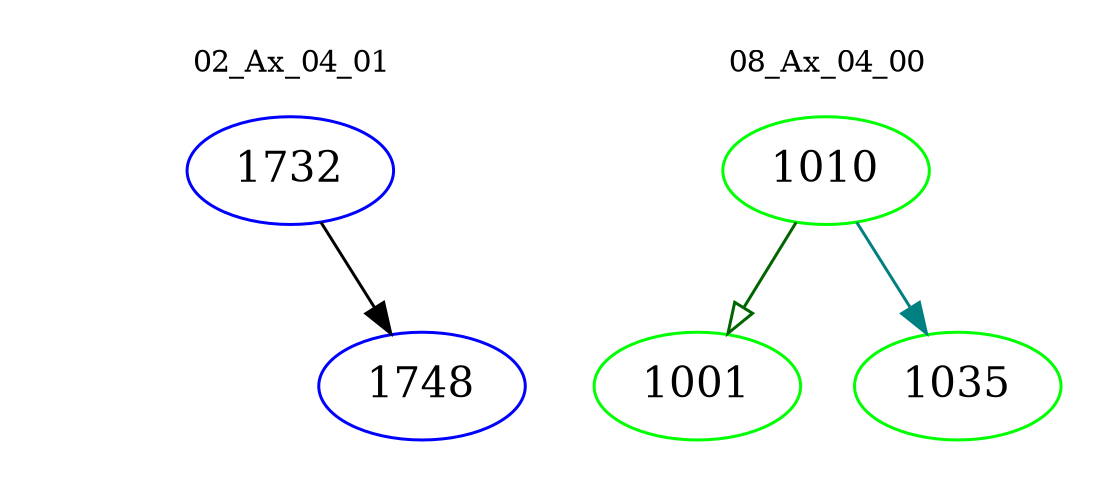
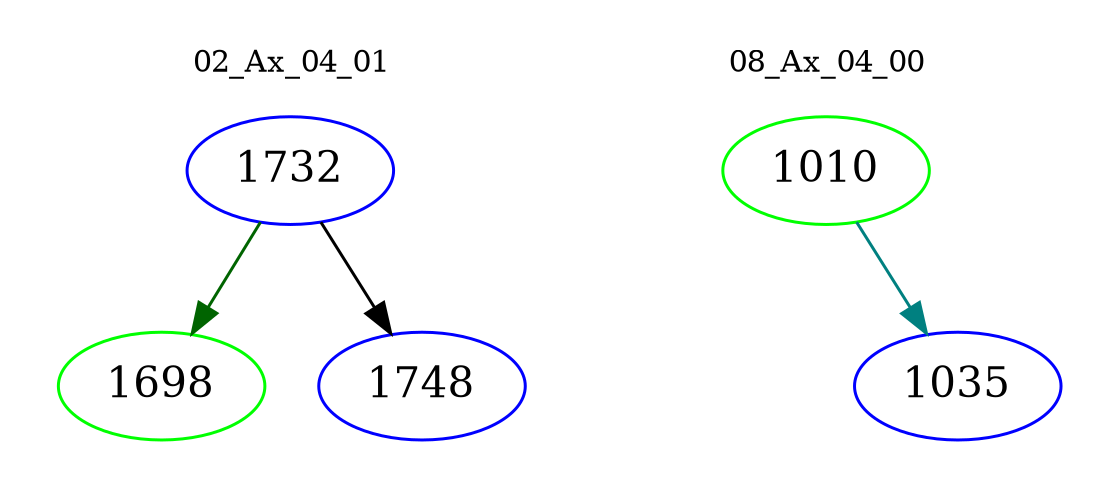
none -> (162, 386)
(697, 386) -> none
(958, 386) -> (958, 386)
